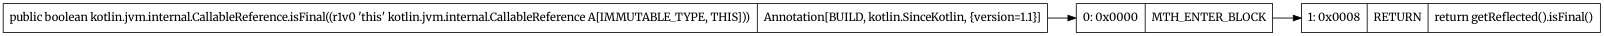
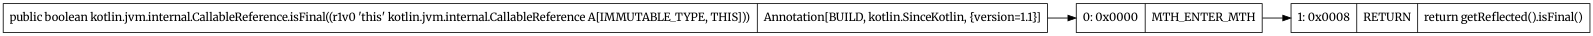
(1209, 18) -> (1204, 18)
